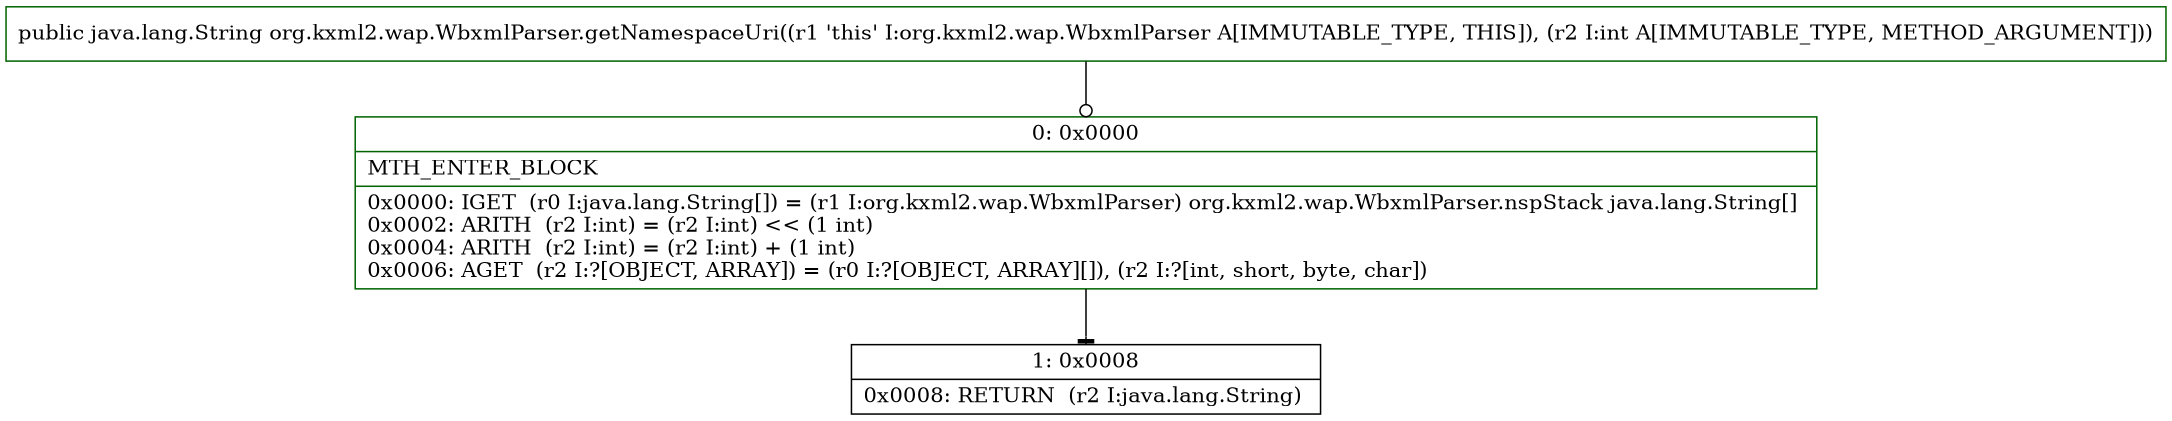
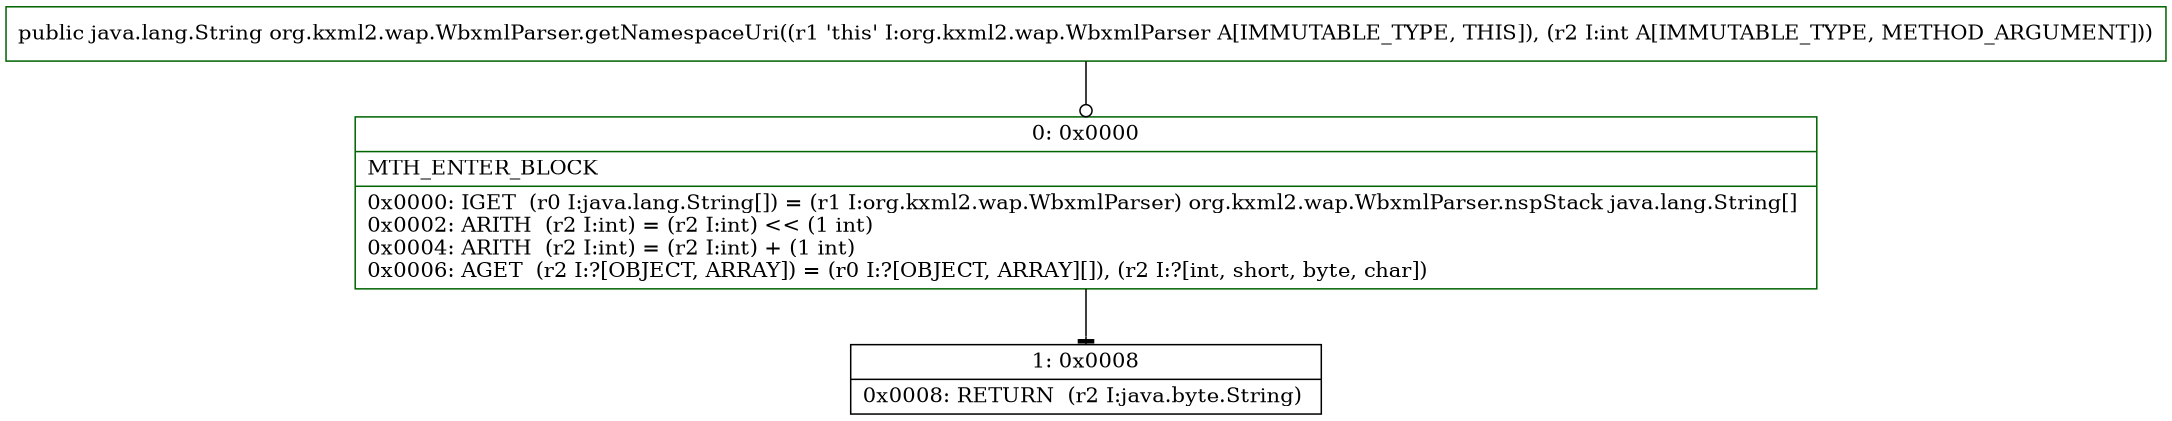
(1086, 396) -> (1086, 396)
